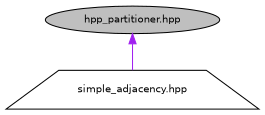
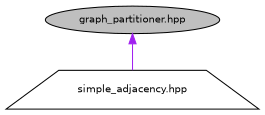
(133, 20) -> (133, 20)
